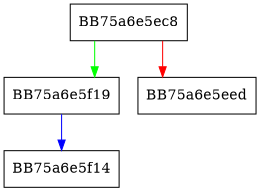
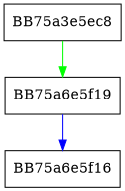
(129, 22) -> (63, 22)
(197, 96) -> none
(62, 169) -> (63, 169)
